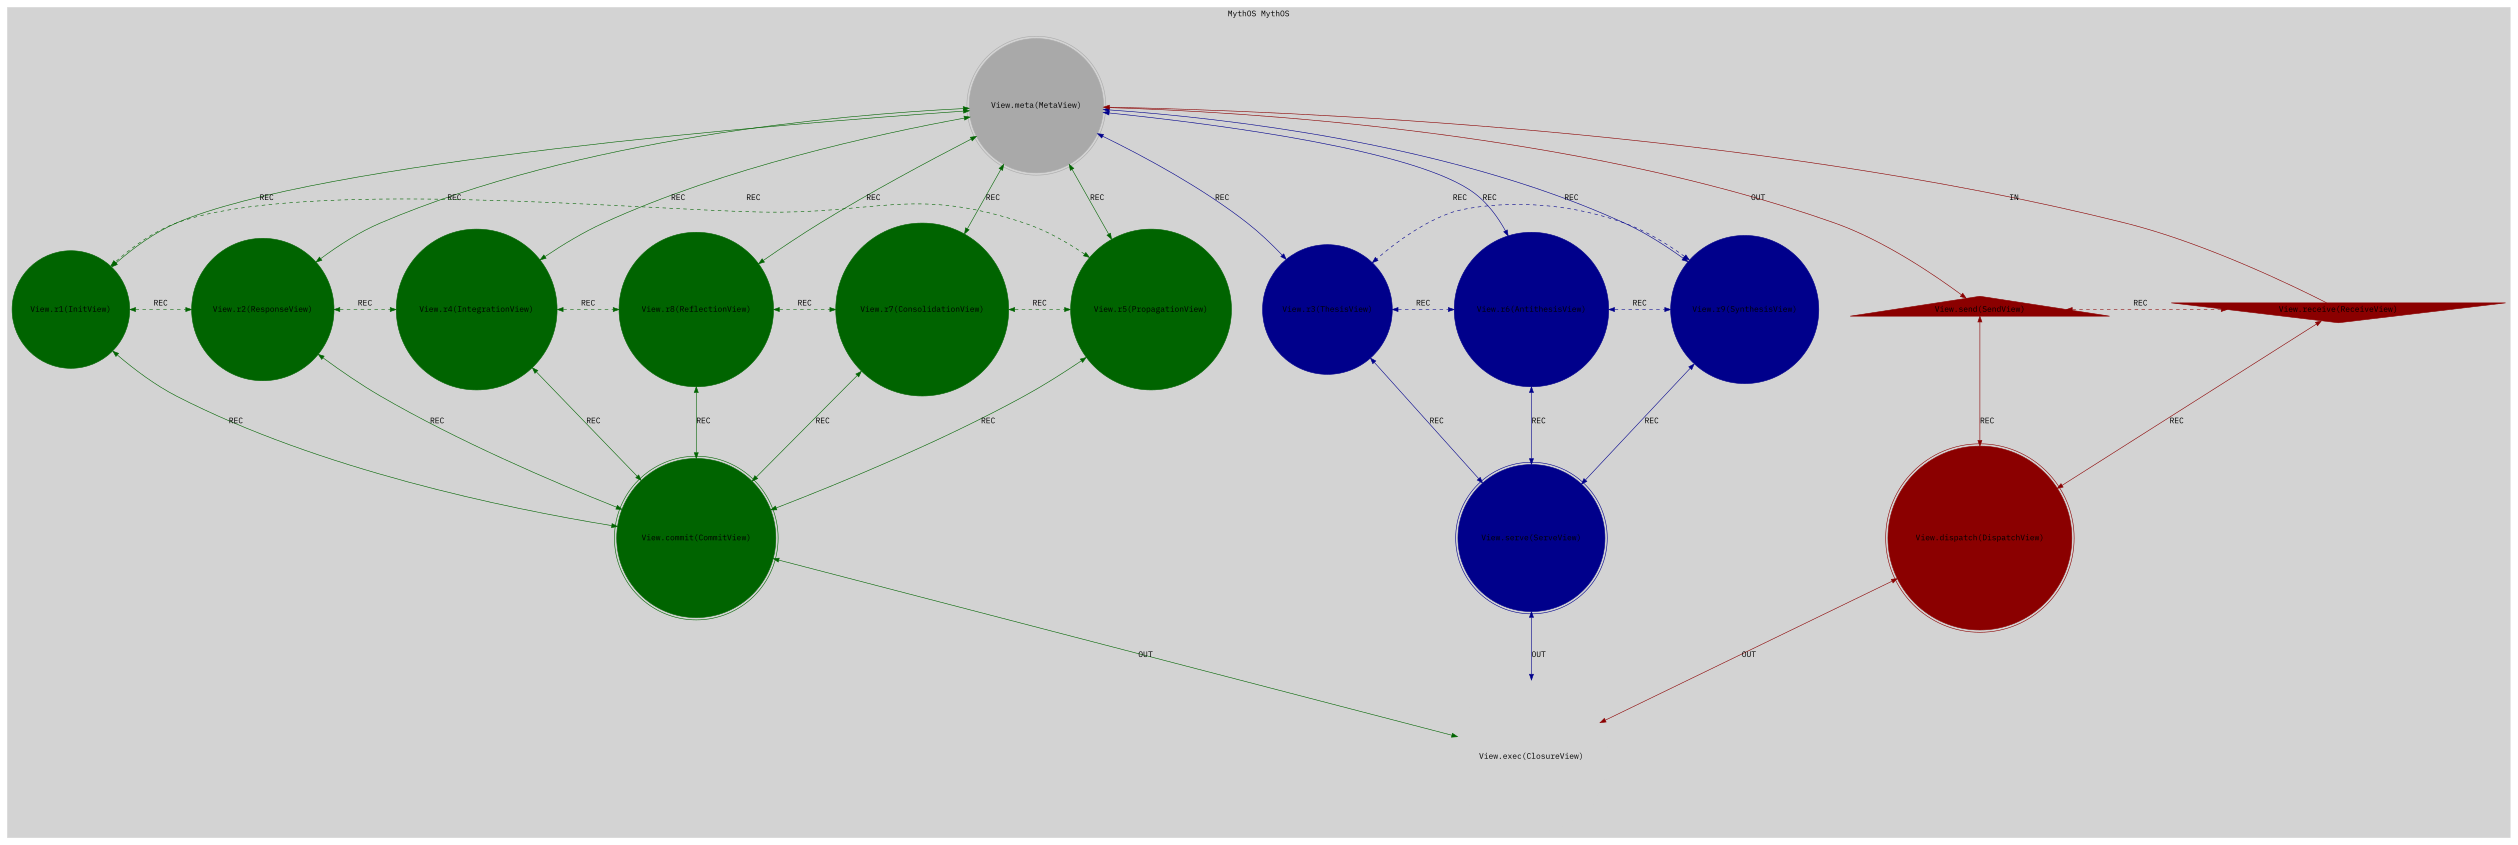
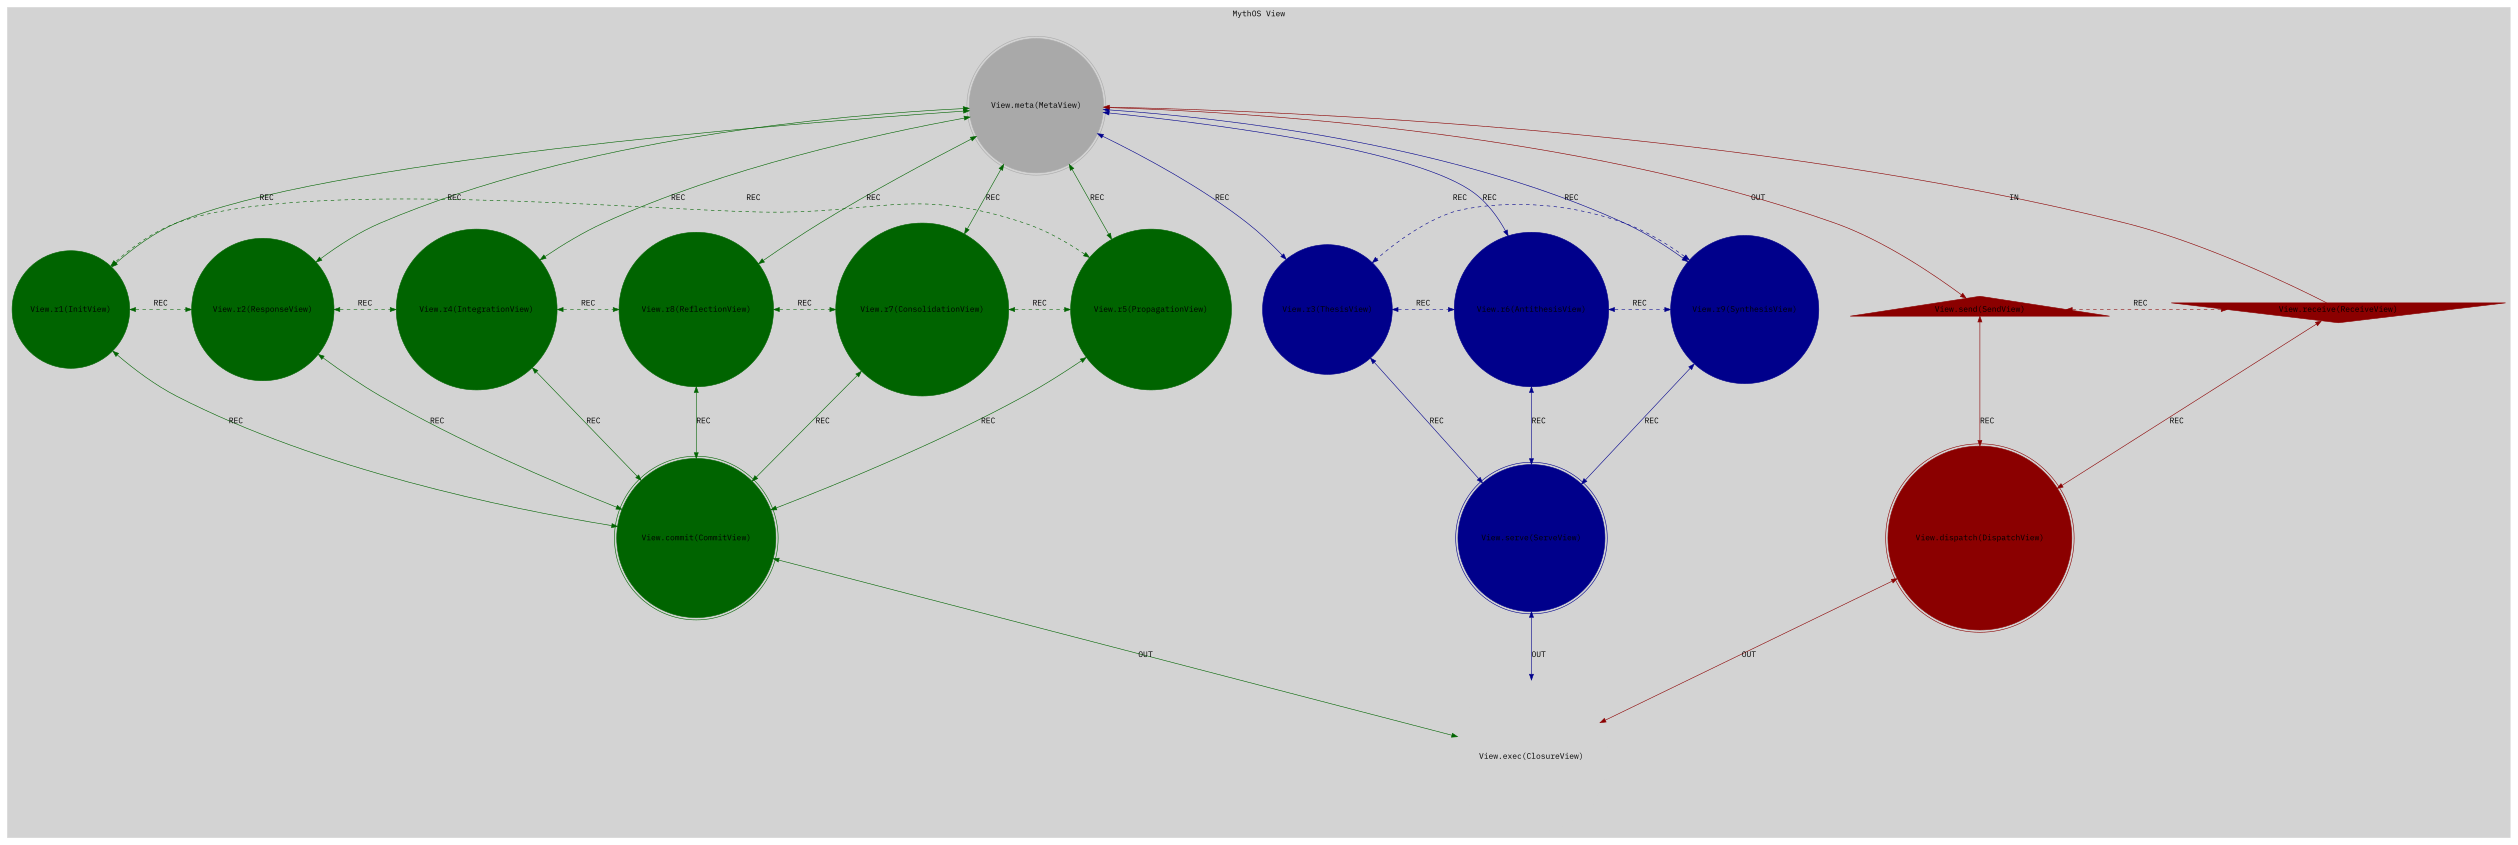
(1259, 14) -> (1259, 14)
